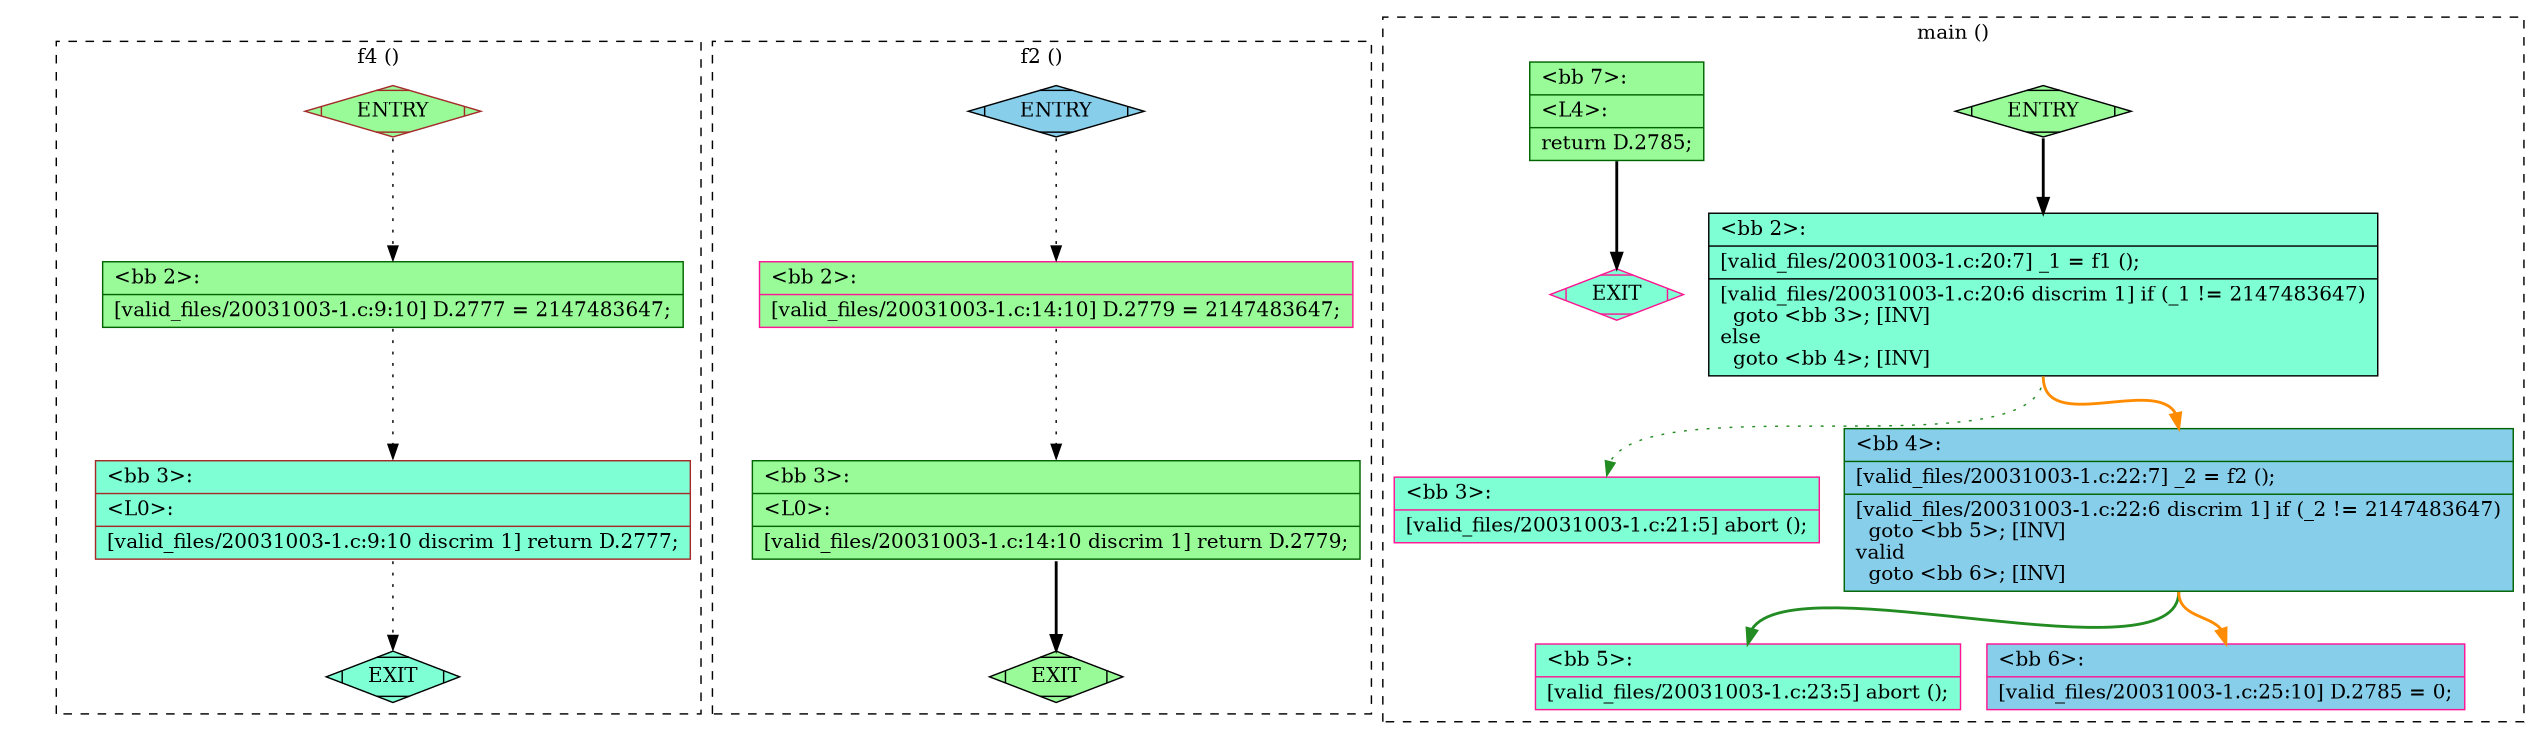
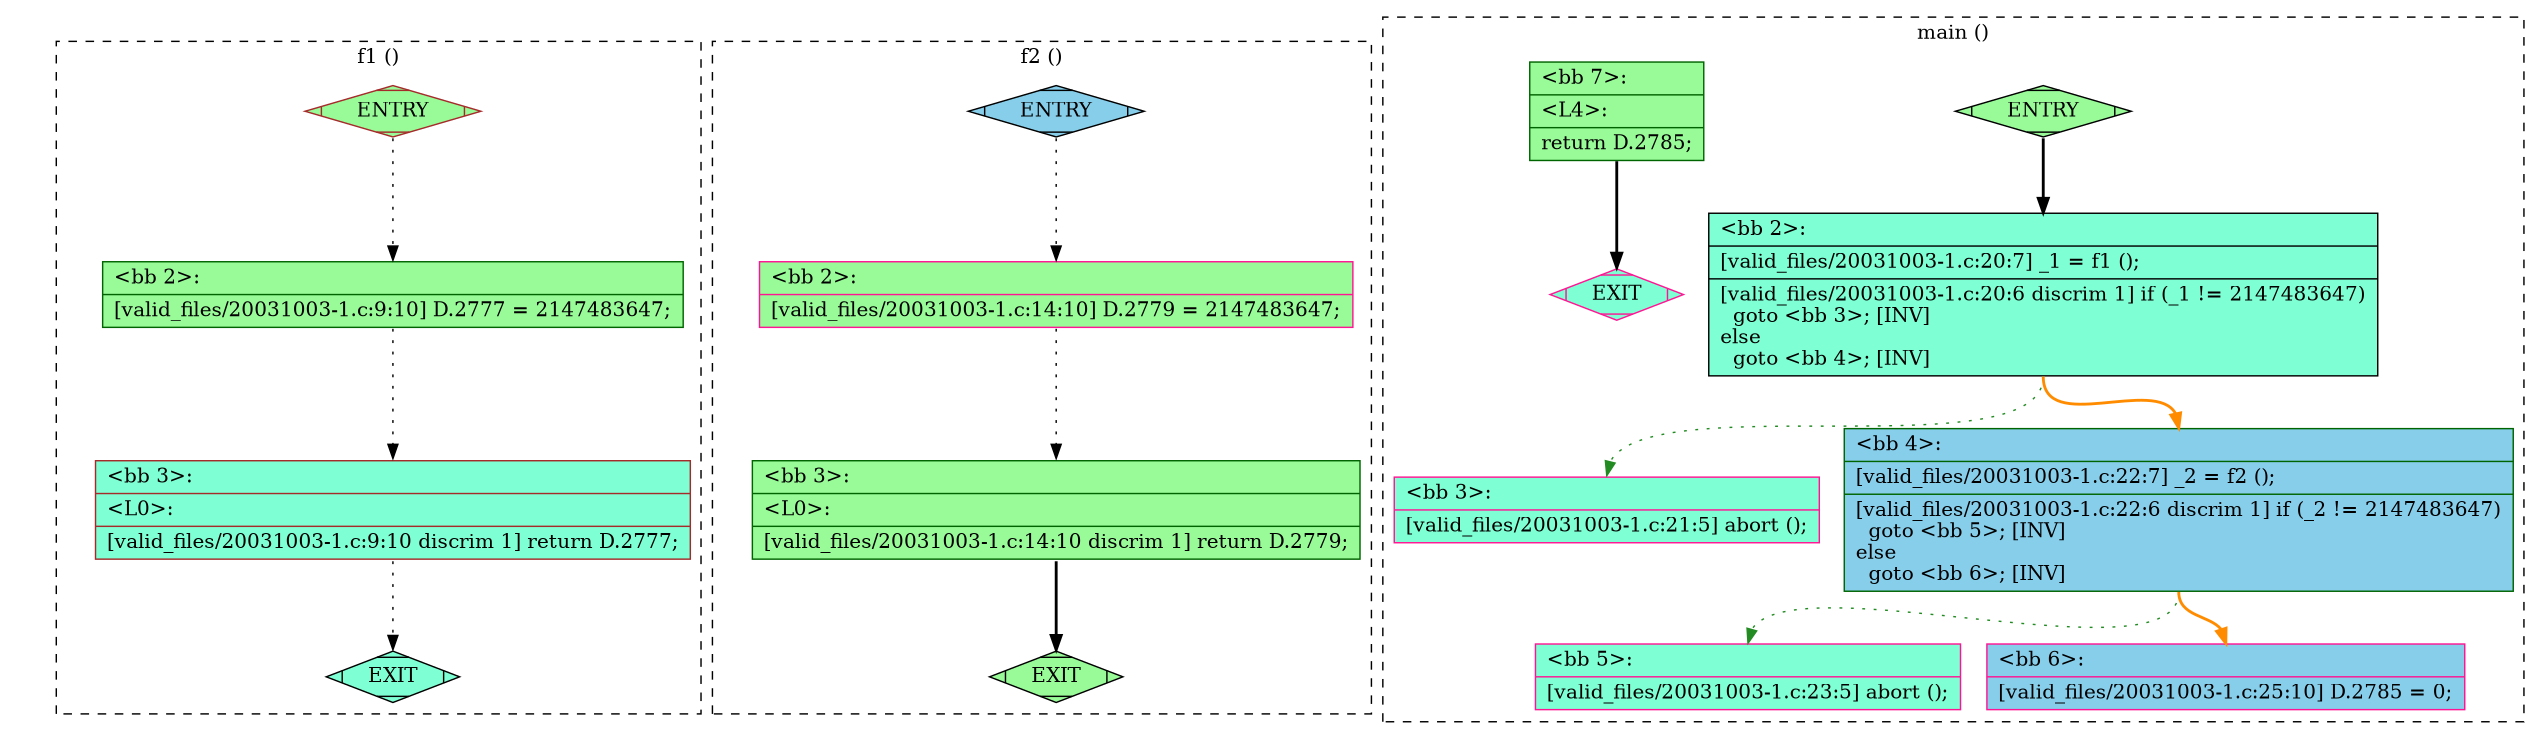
(379, 58) -> (379, 58)
(1881, 553) -> (1876, 553)
(1970, 618) -> (1970, 618)
